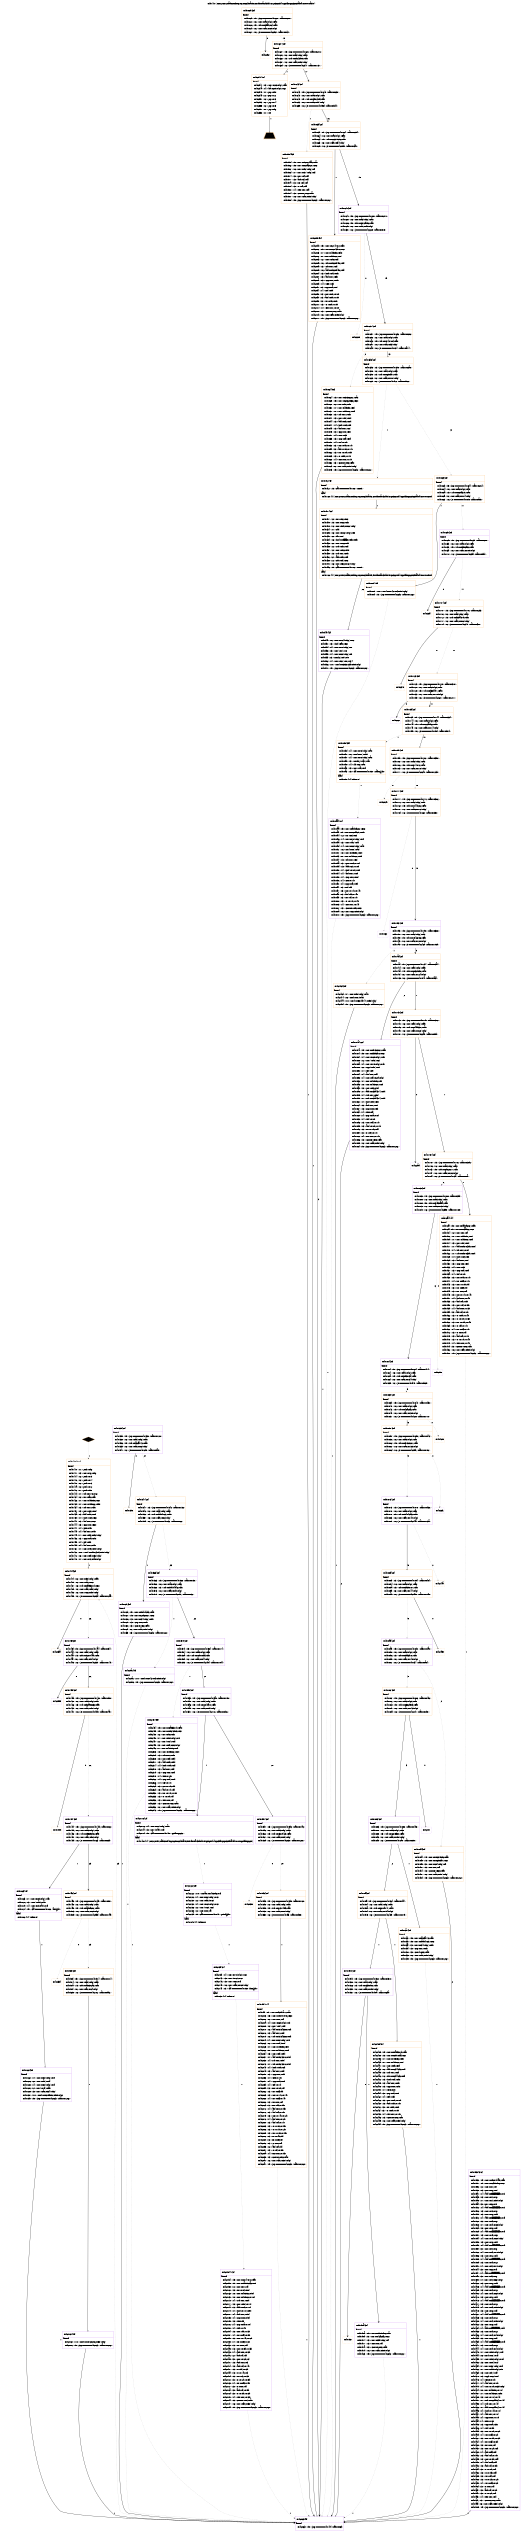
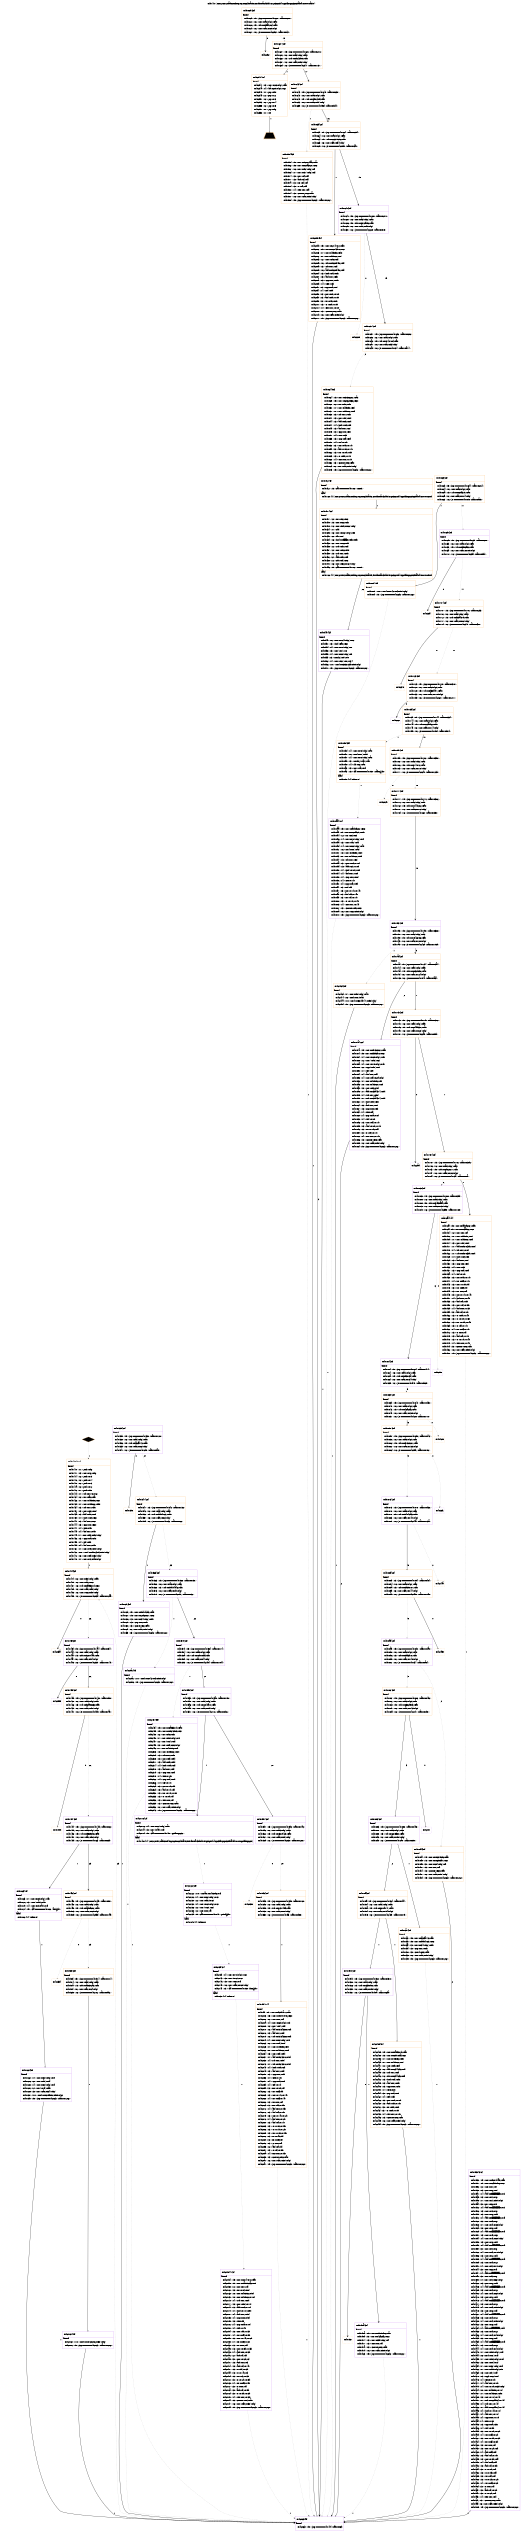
(388, 371) -> none
(430, 703) -> none
(383, 934) -> none
(307, 1360) -> (307, 1360)
